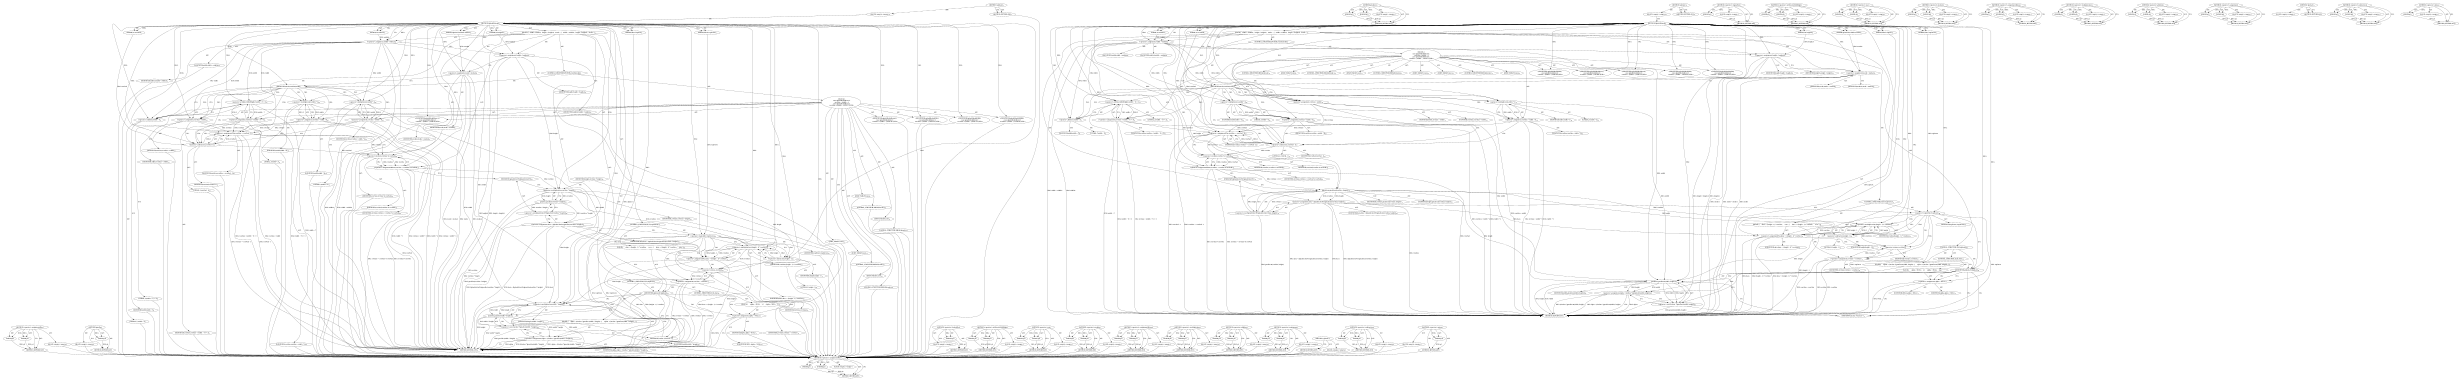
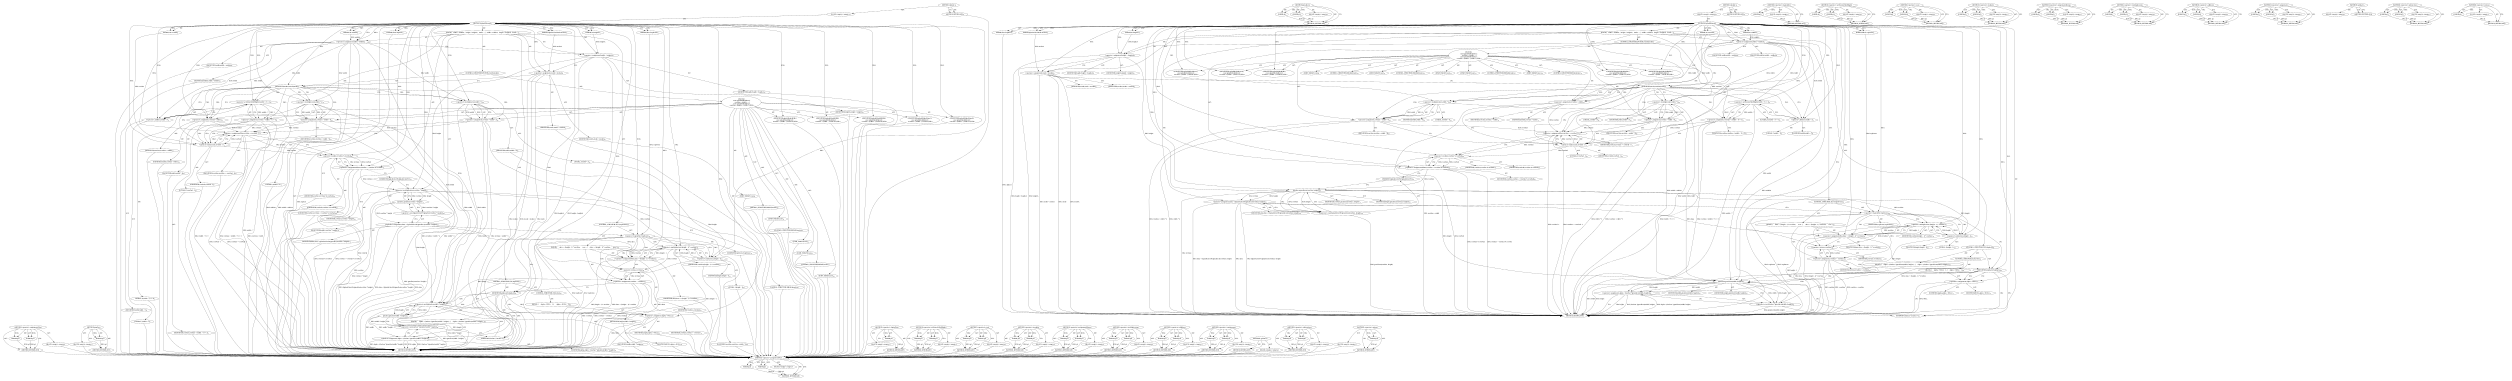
(575, 185) -> (362, 210)
none -> (1731, 293)
(495, 324) -> none
